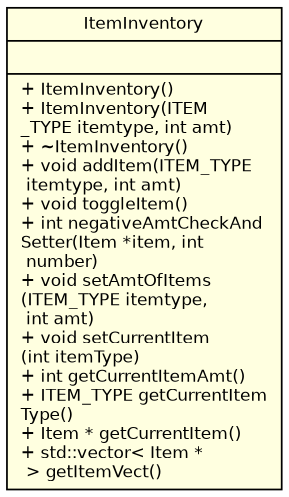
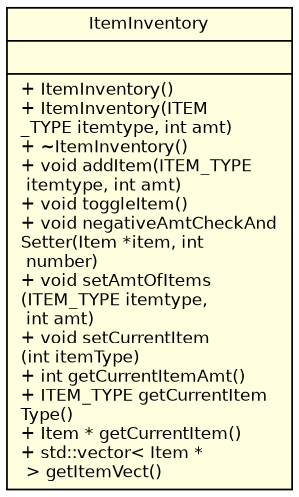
(142, 223) -> (150, 223)
